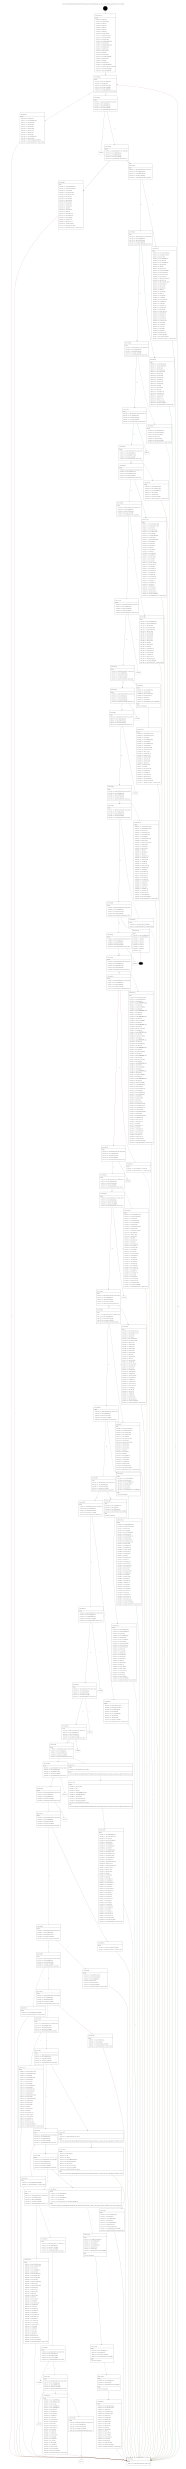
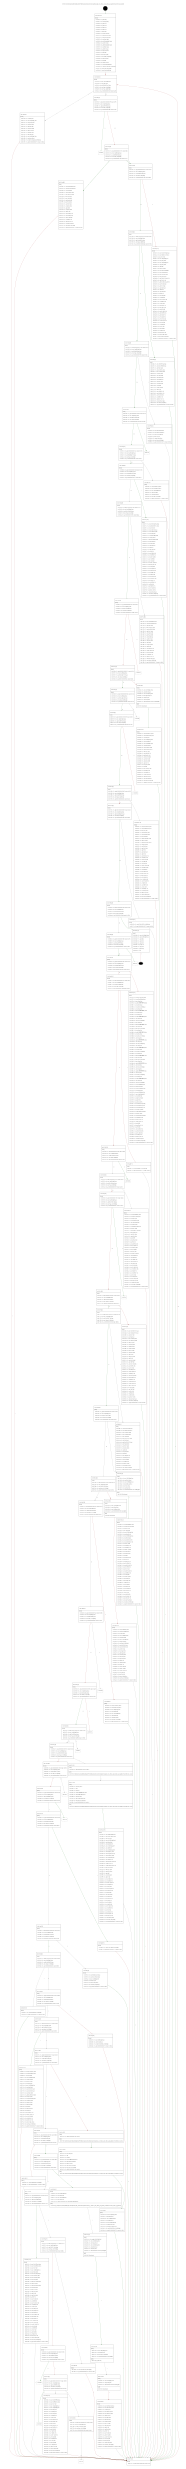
none -> (83, 2369)
